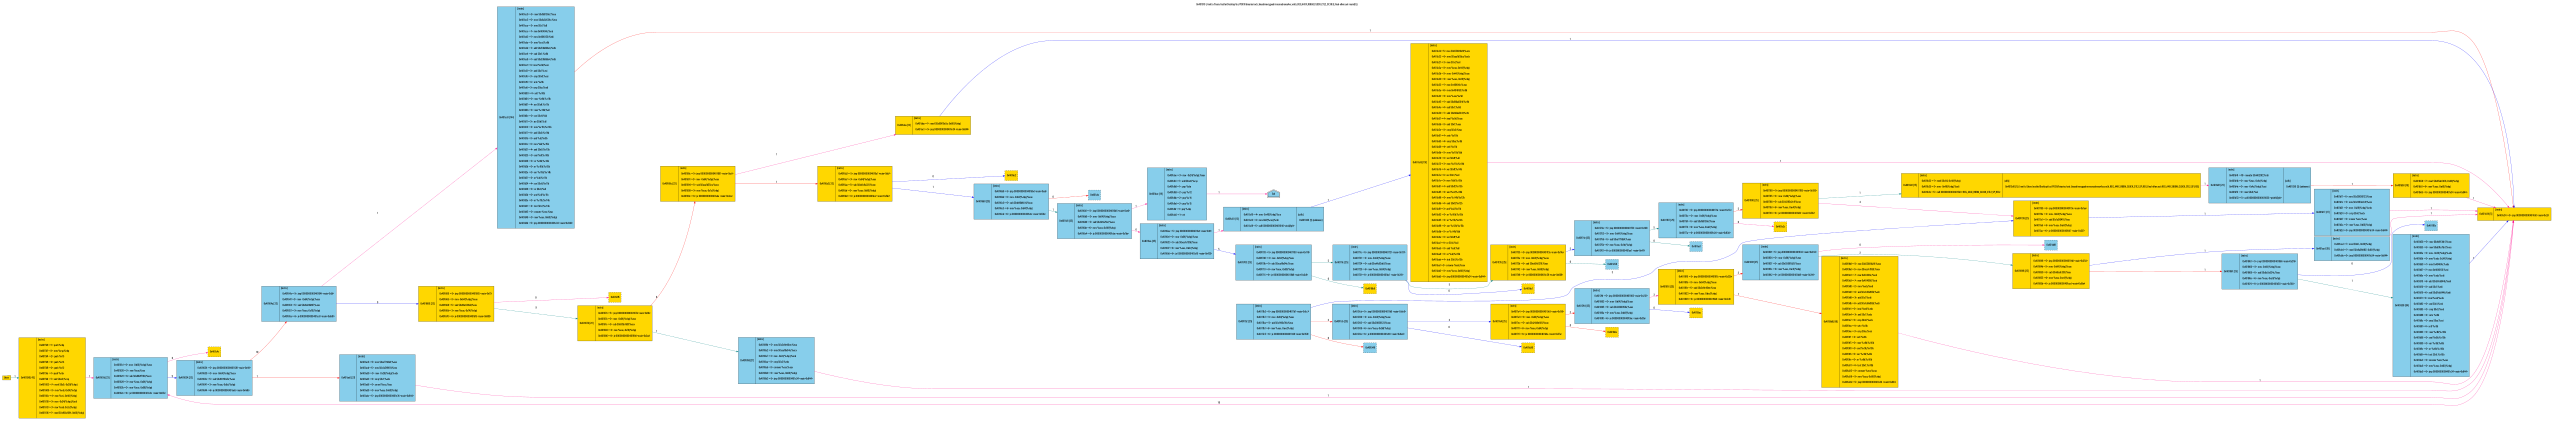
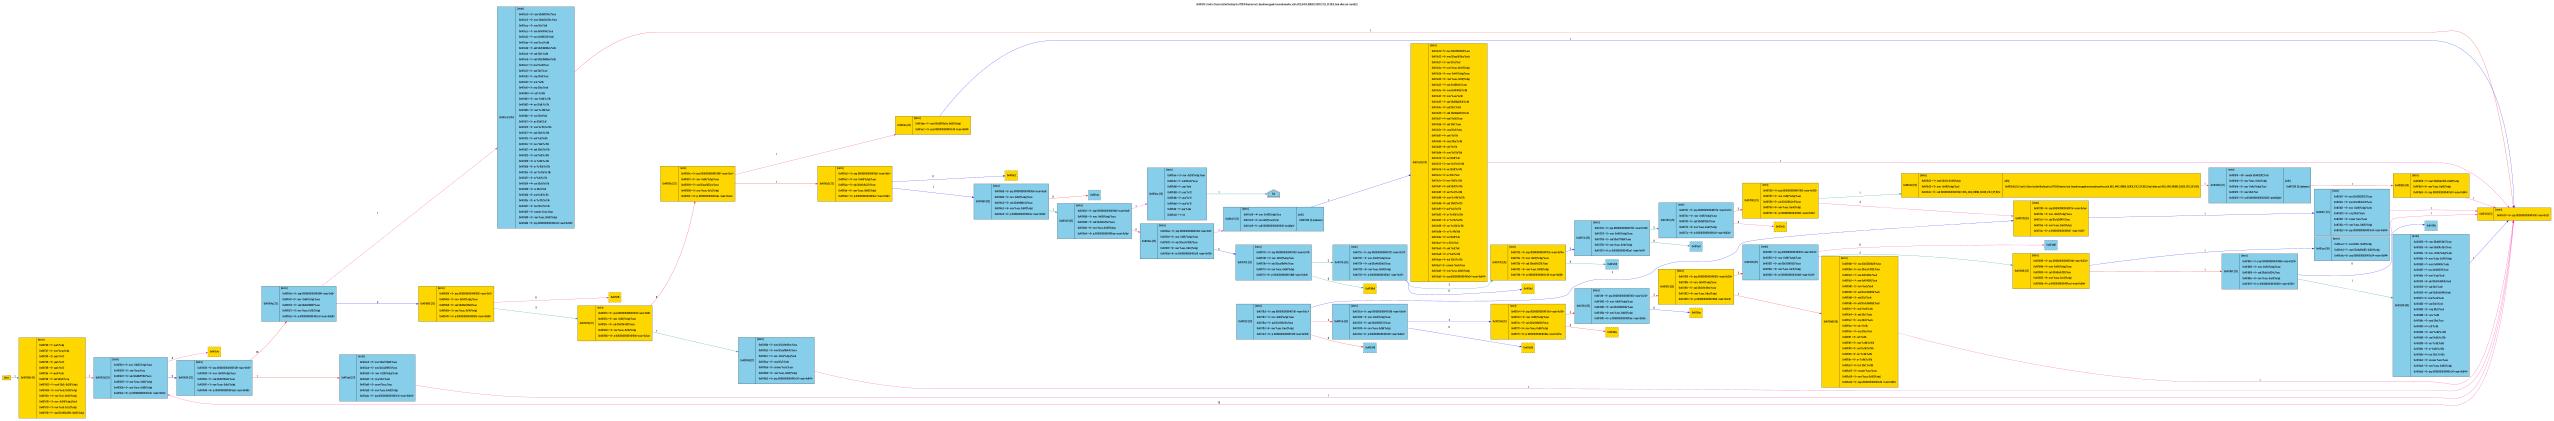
(1236, 194) -> (1236, 194)
